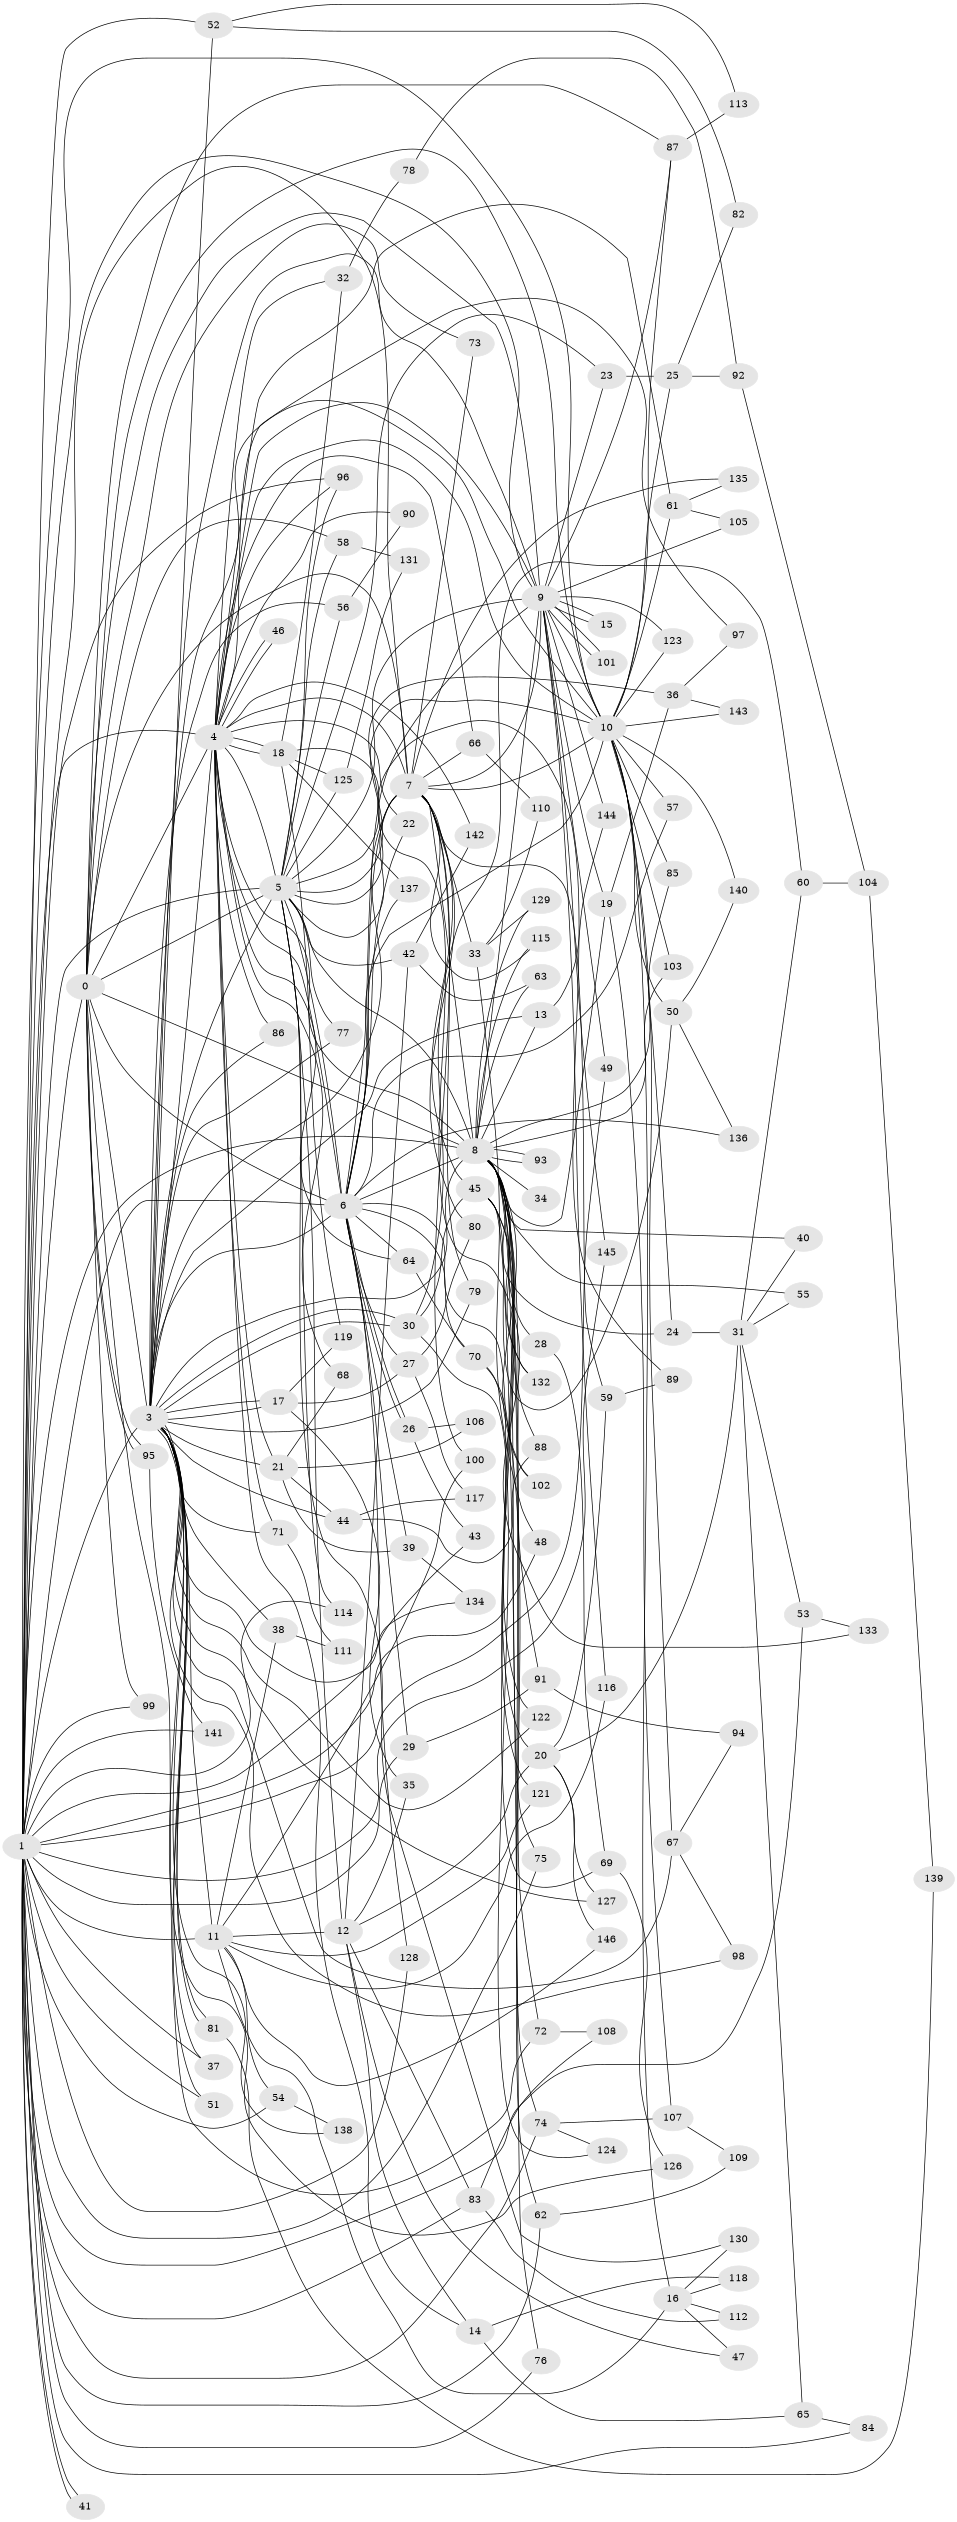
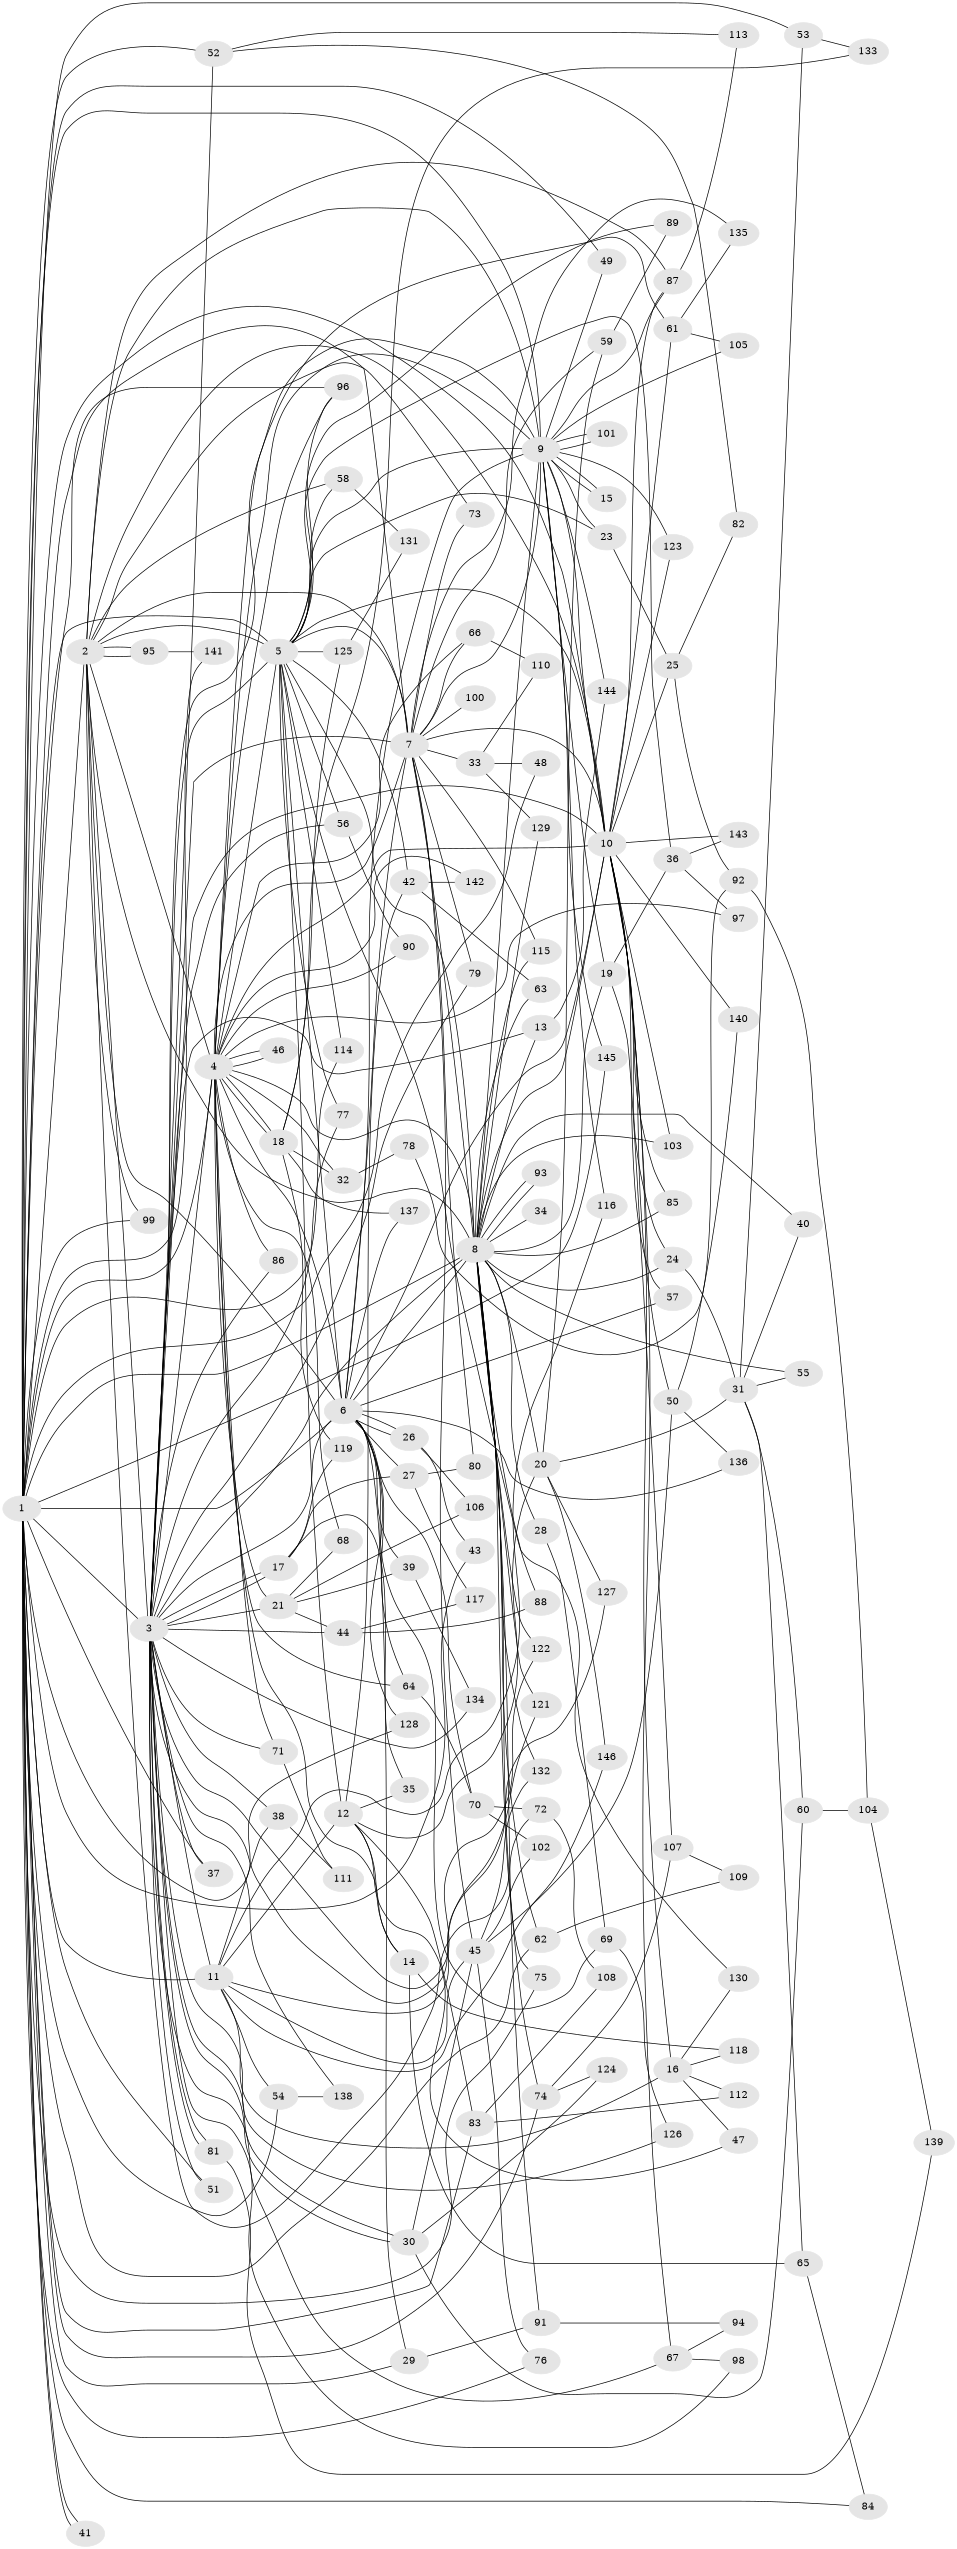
(409, 824) -> none
(86, 987) -> (86, 652)
none -> (556, 1078)
(403, 1626) -> (375, 2057)
